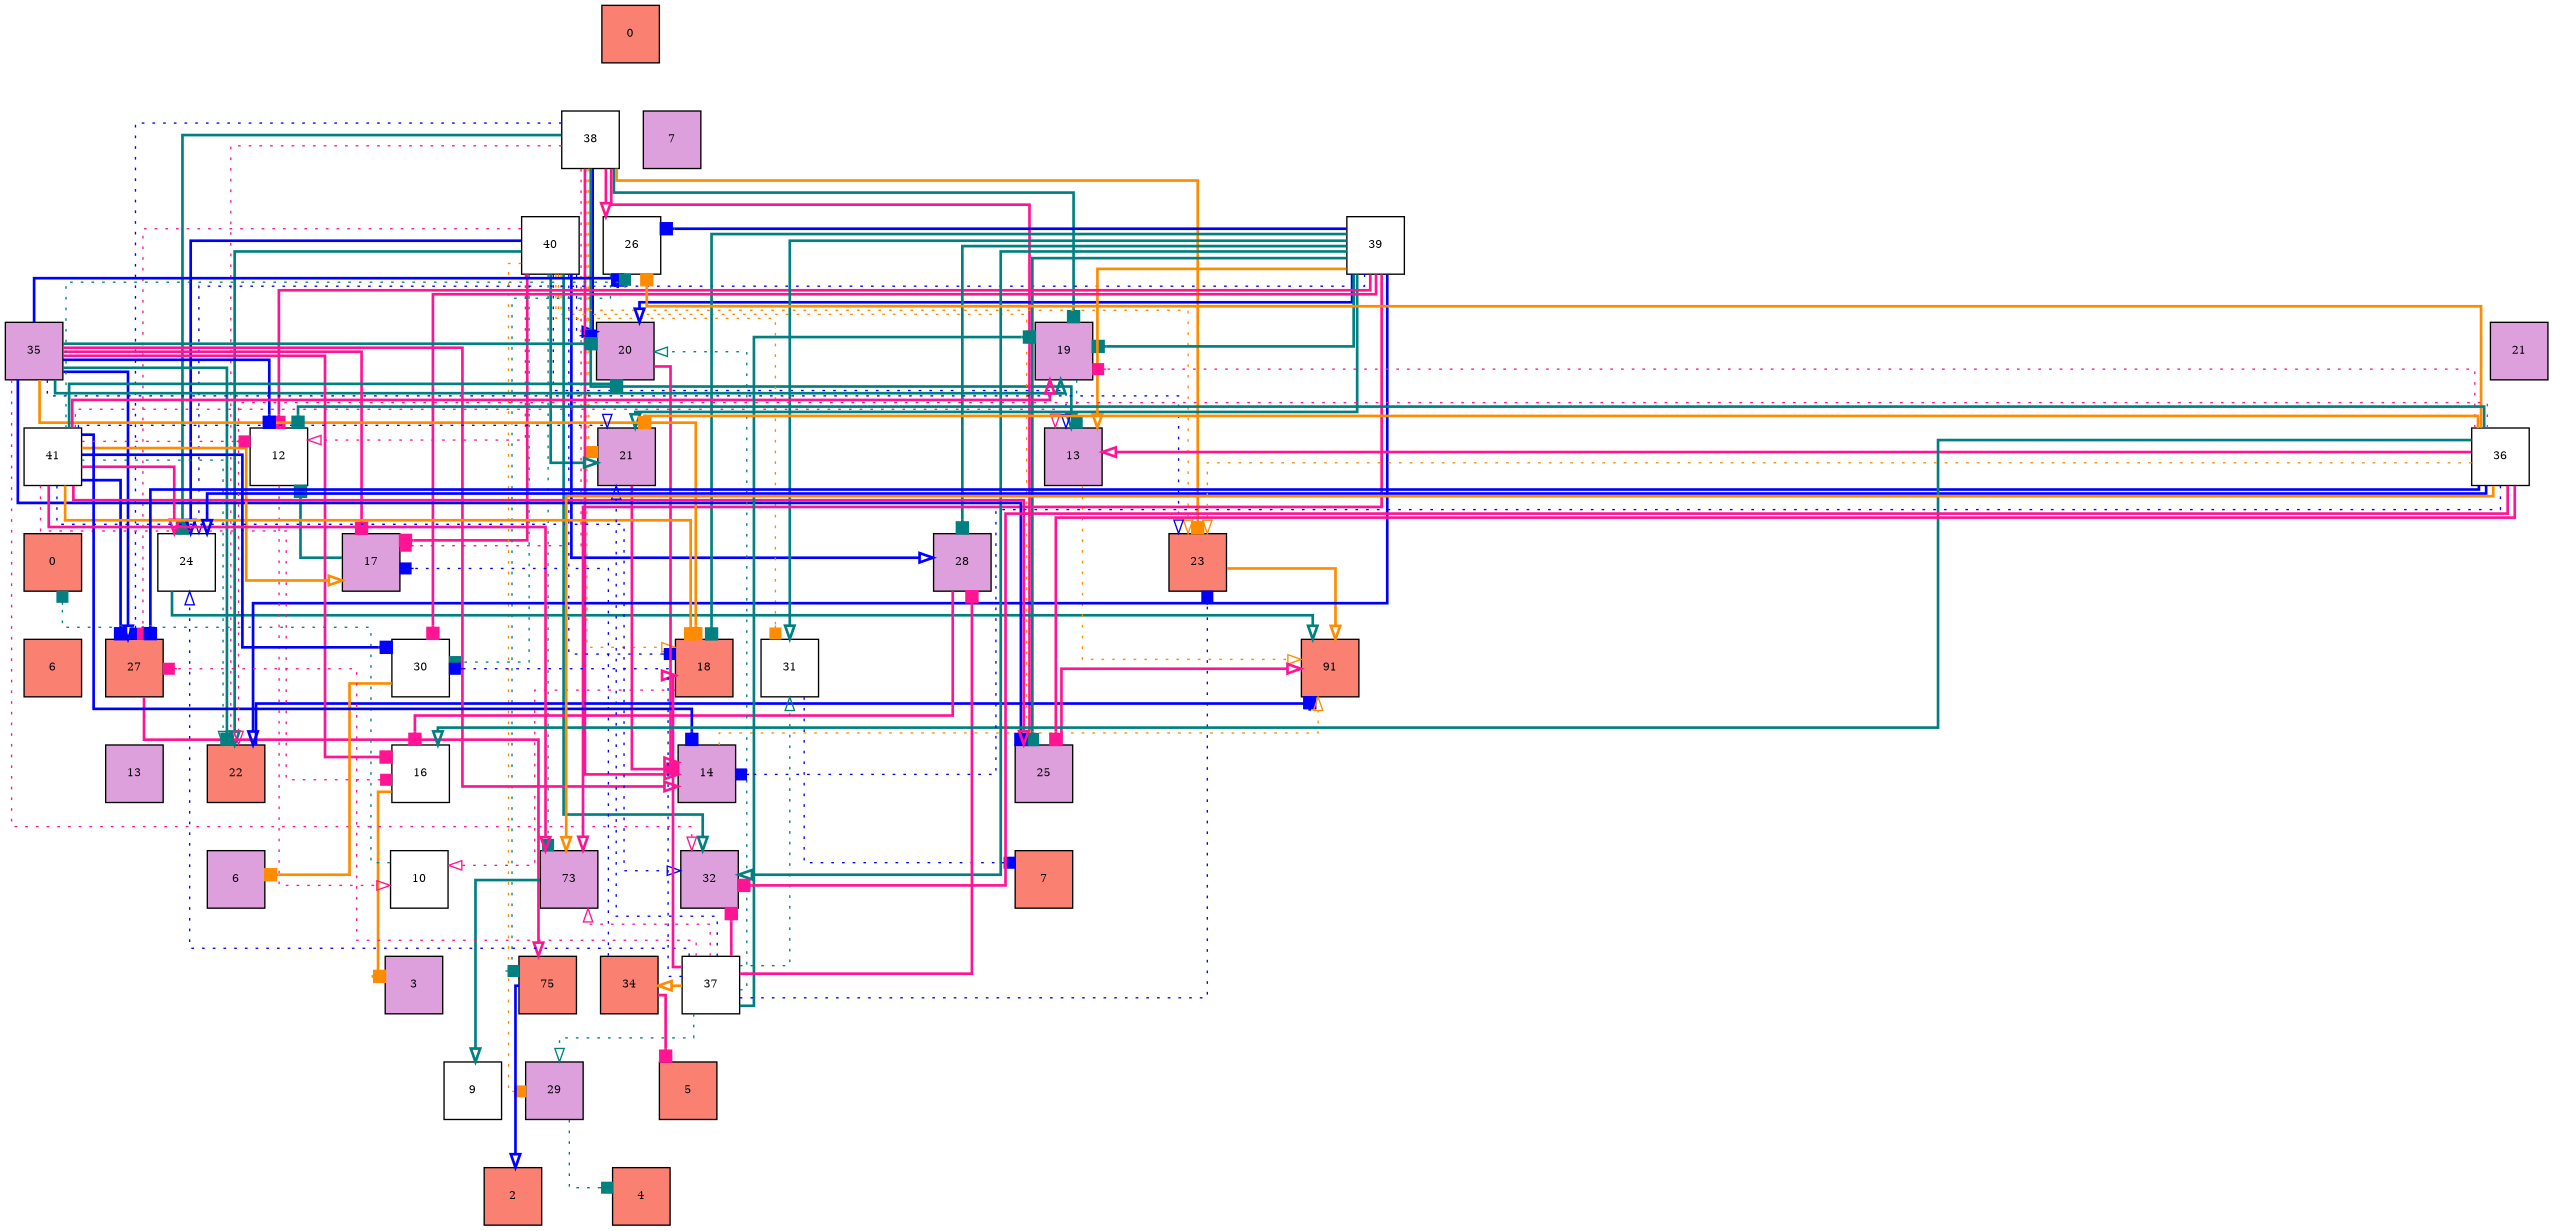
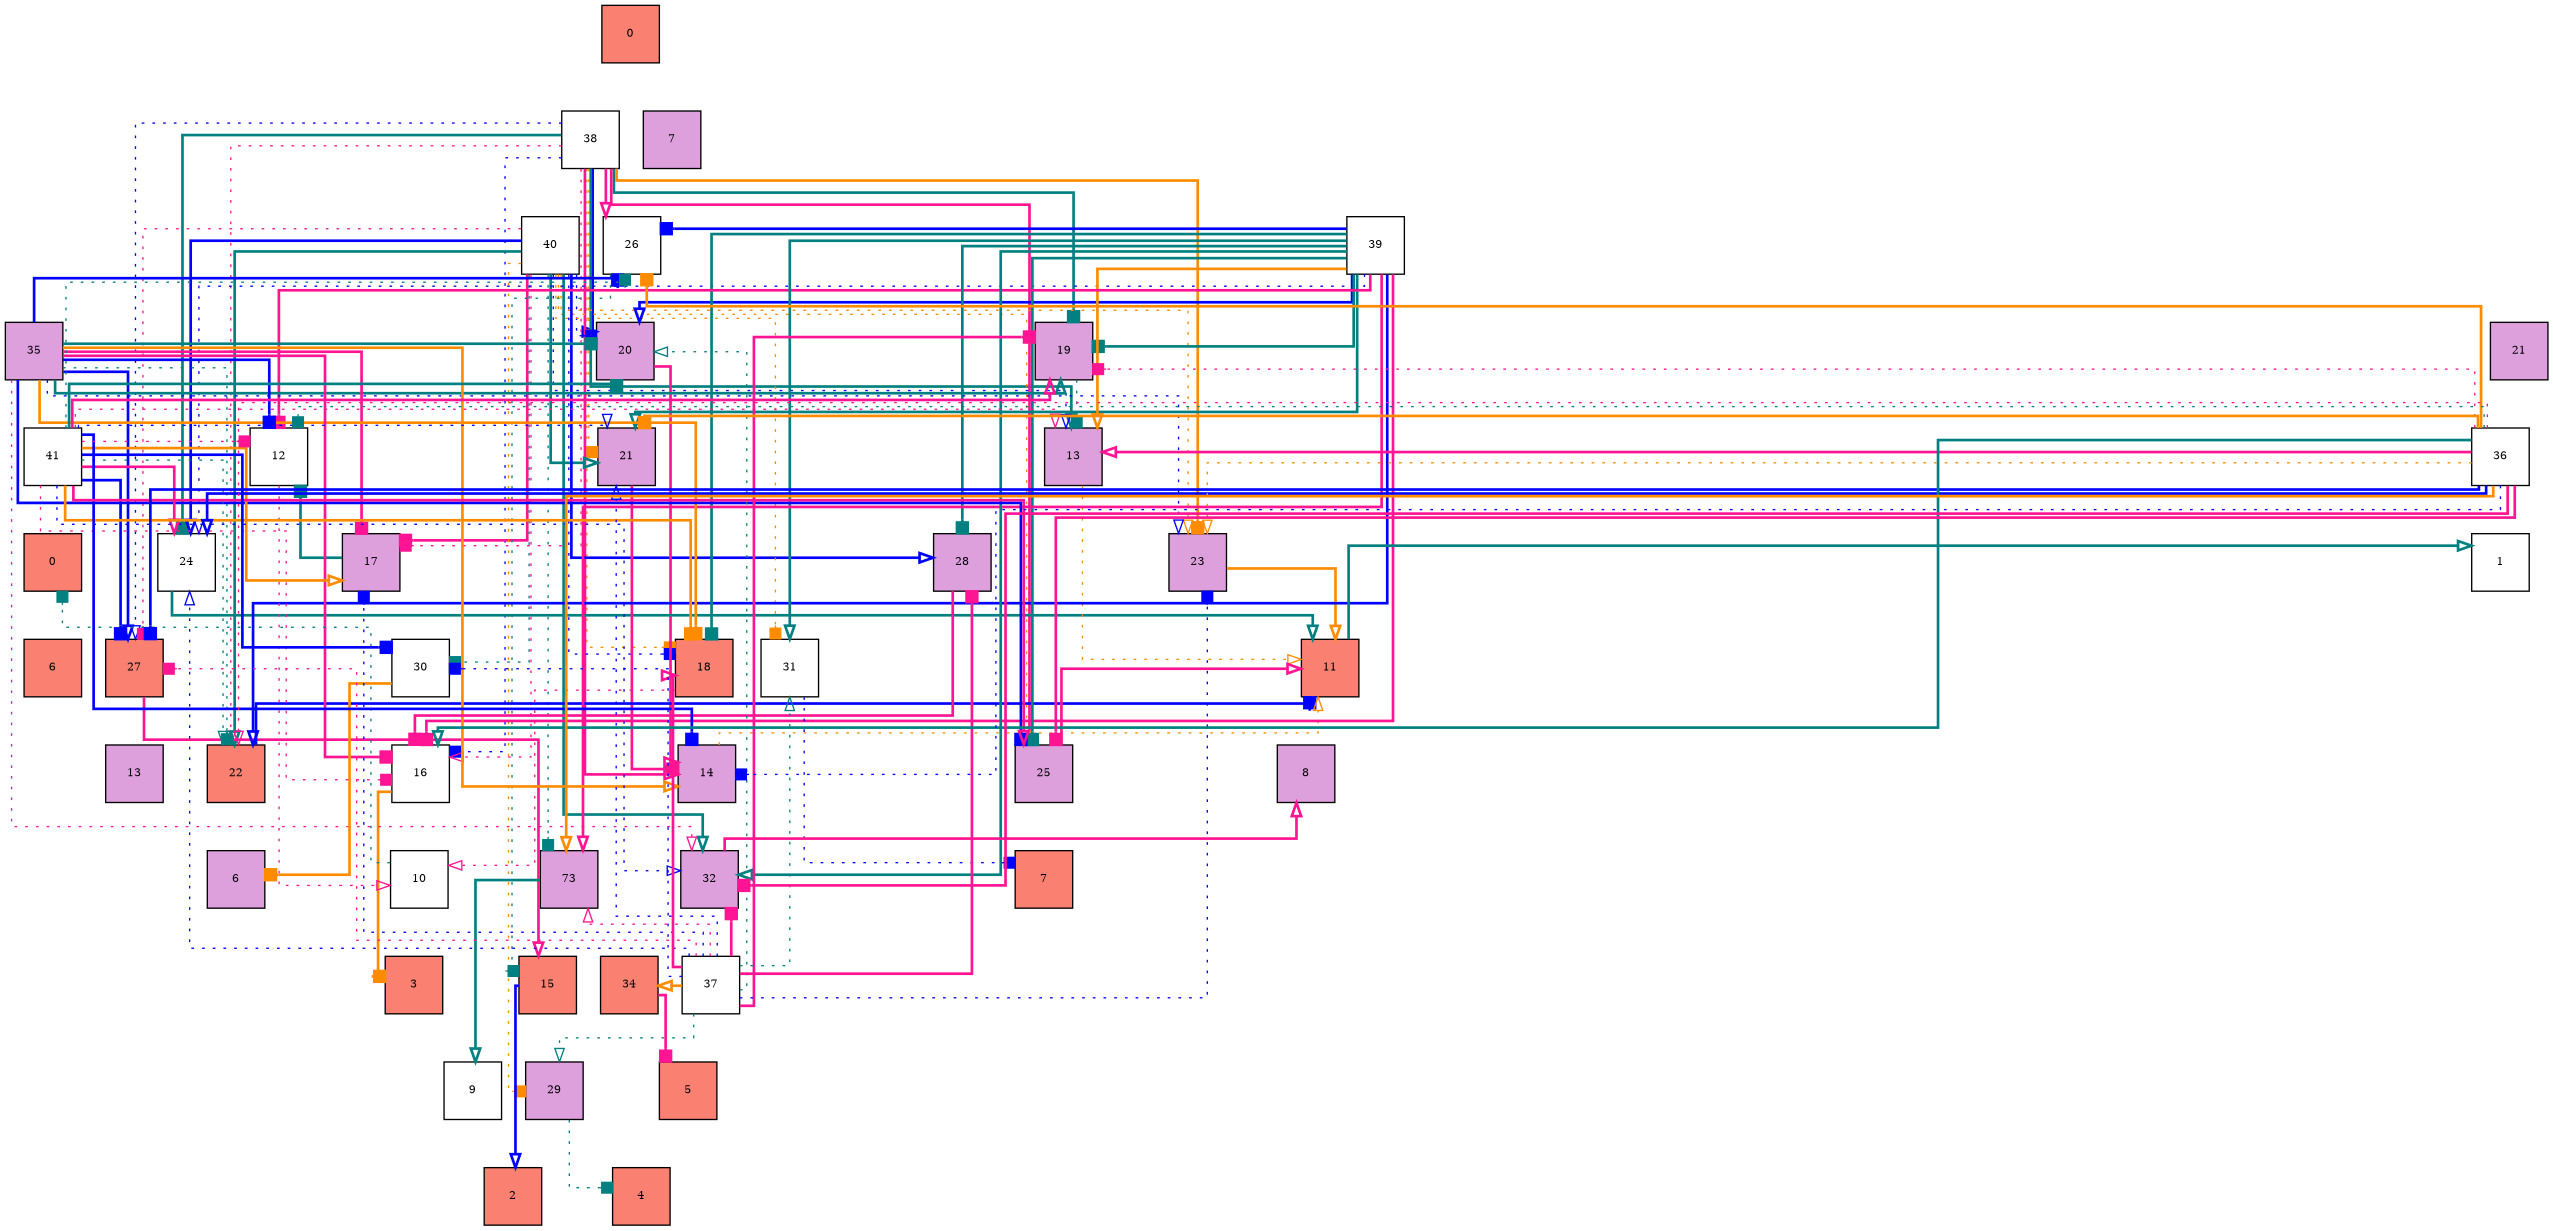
(135, 161) -> (135, 161)
(433, 302) -> (1393, 702)
(760, 337) -> (760, 337)
(462, 364) -> (462, 442)
(1398, 407) -> (1398, 407)
(497, 440) -> (531, 550)
(587, 446) -> (587, 446)
none -> (505, 447)
(227, 468) -> (227, 468)
(432, 527) -> none
(1198, 562) -> (1198, 562)
none -> (2500, 562)
(608, 665) -> (399, 932)
(1330, 668) -> (1330, 668)
none -> (1306, 774)
(414, 985) -> (414, 985)
(548, 985) -> (548, 985)
